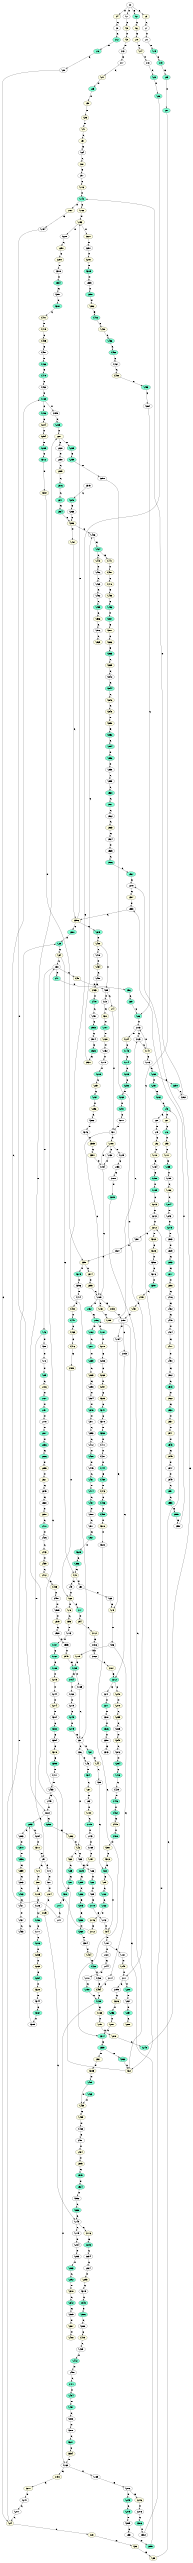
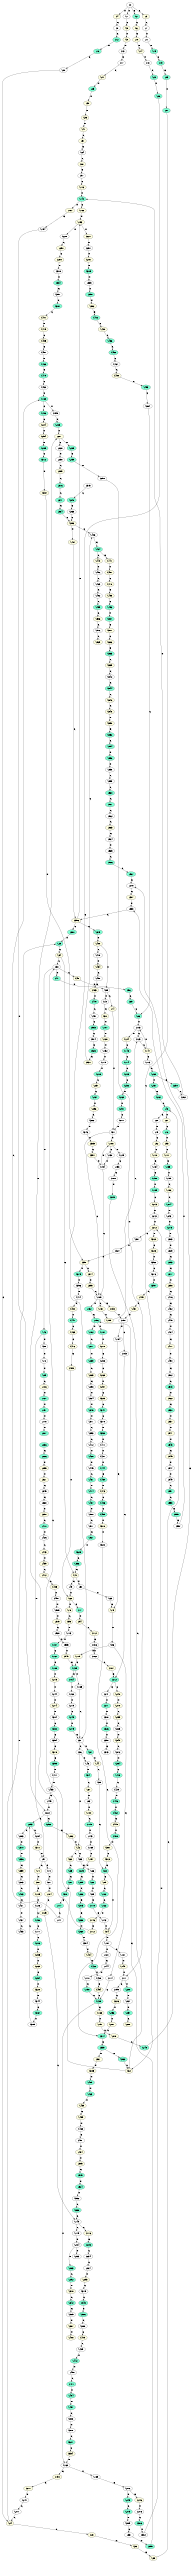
(44, 1438) -> none
(104, 1983) -> (106, 1989)
(83, 2093) -> (90, 2088)
(74, 2262) -> (69, 2255)
